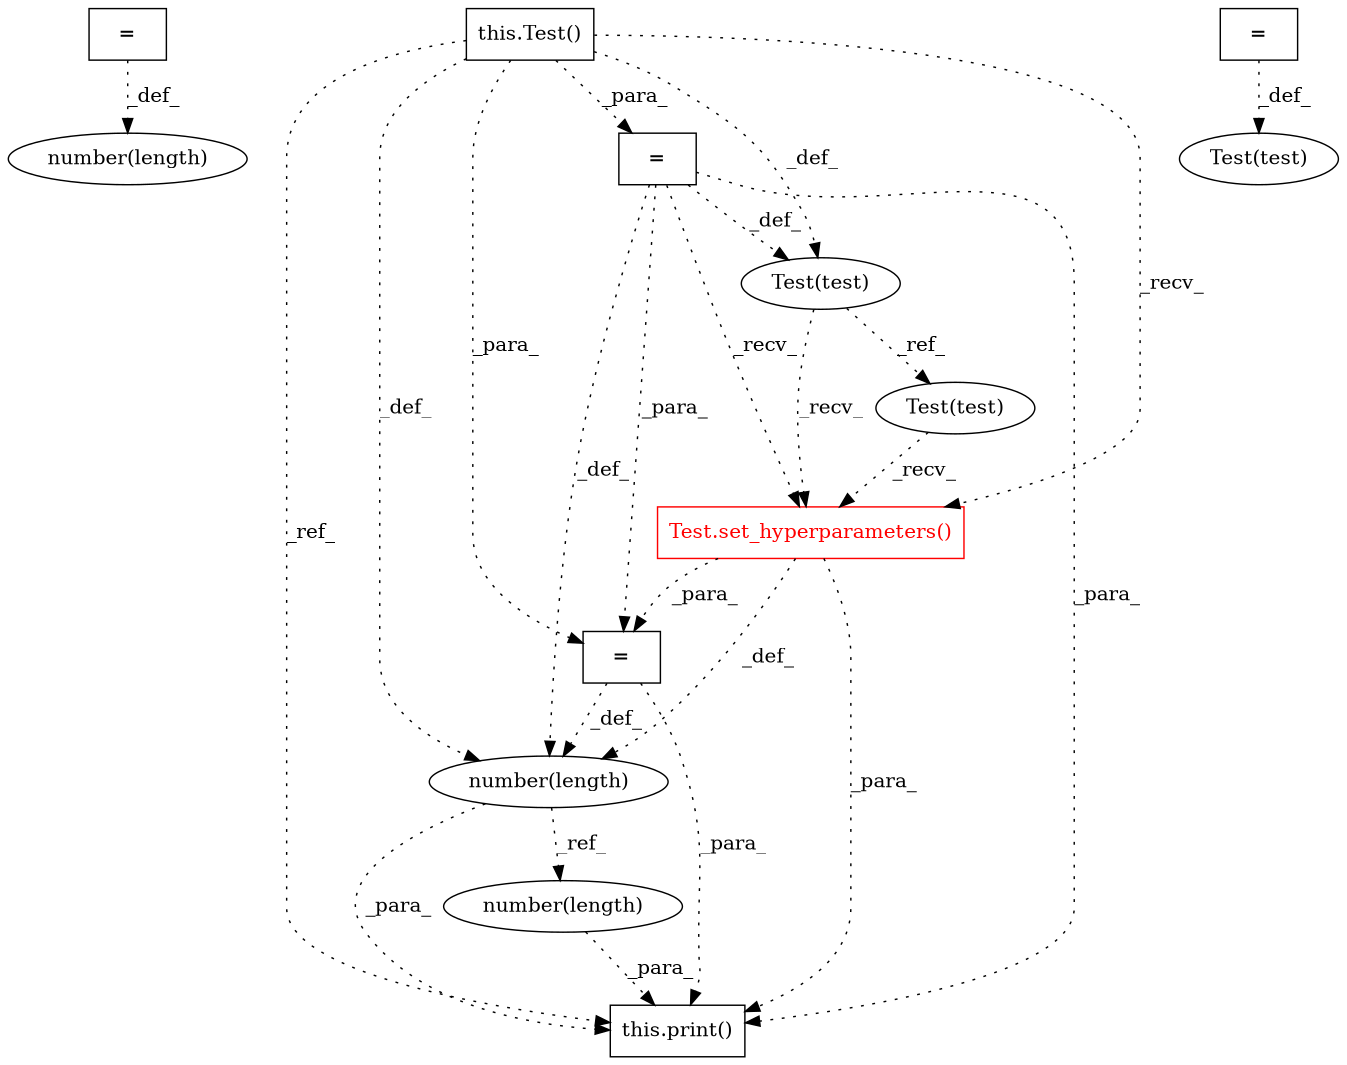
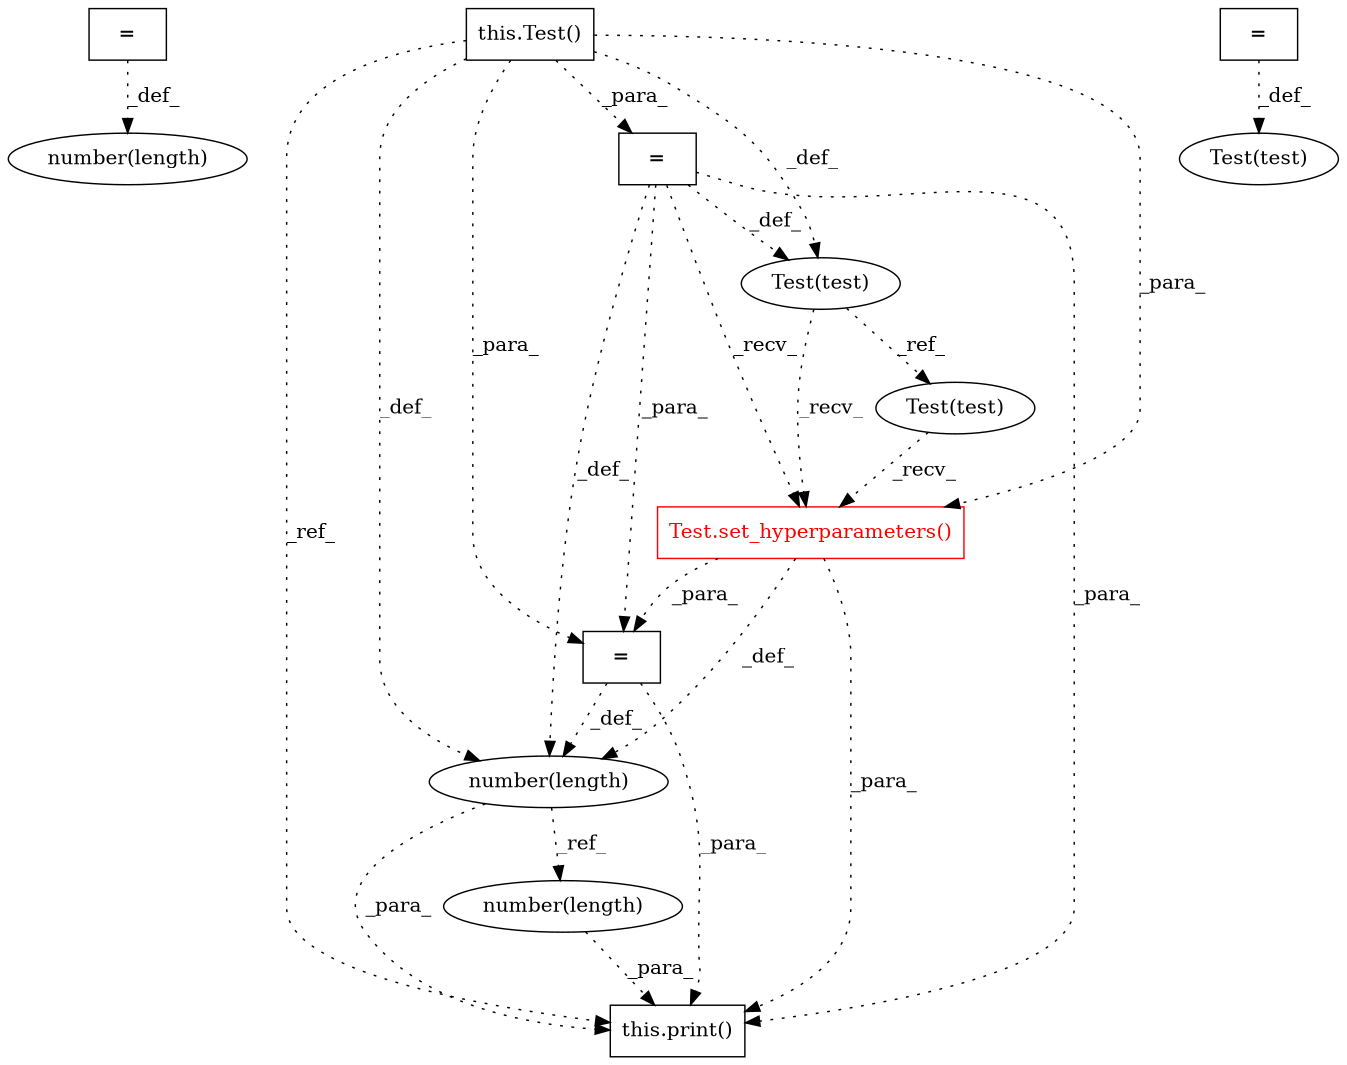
(1172, 284) -> (1172, 284)
